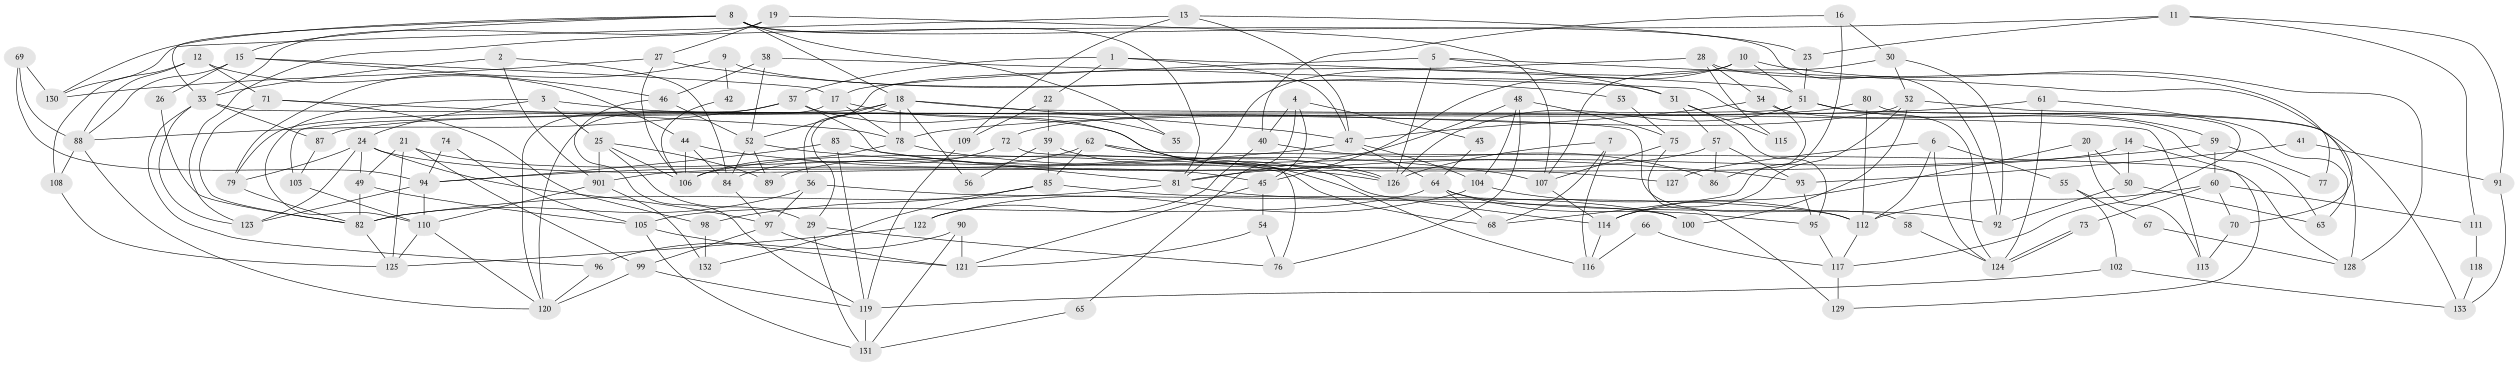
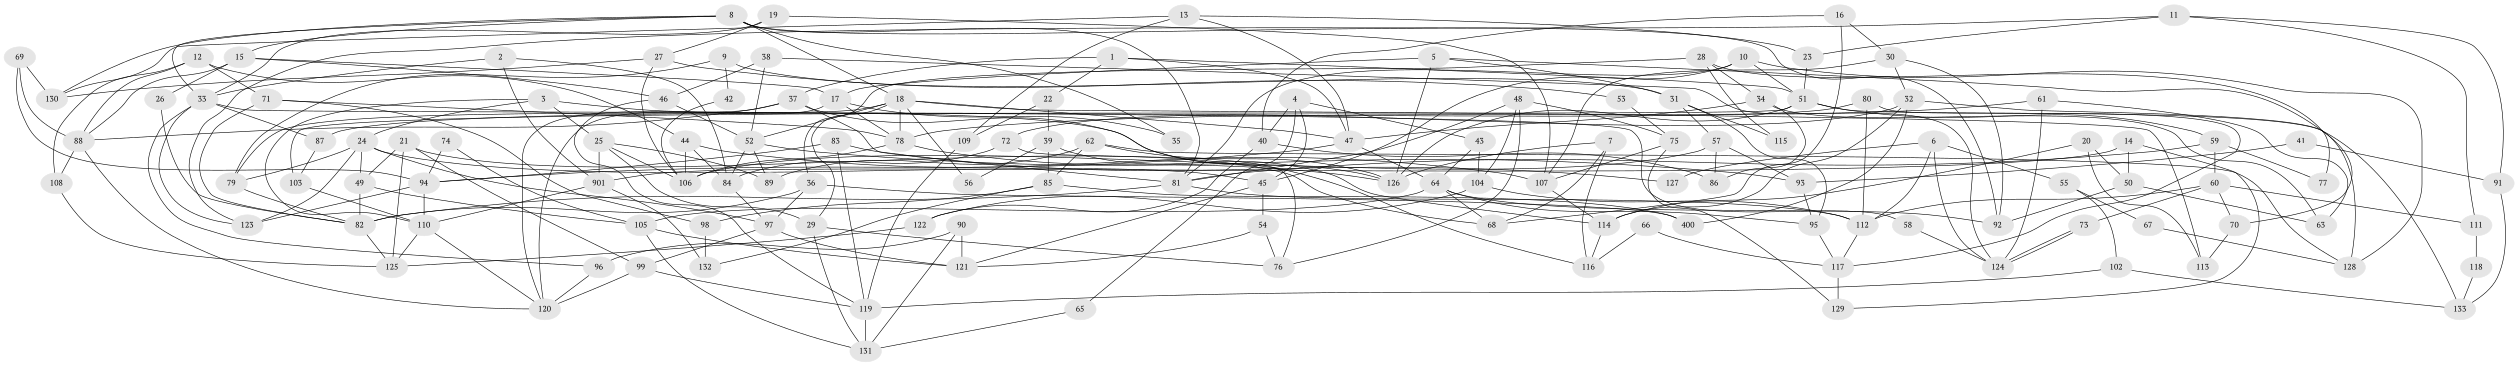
(1415, 159) -> (1479, 164)
(1688, 225) -> (1688, 225)
